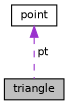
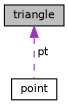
(34, 58) -> (34, 58)
